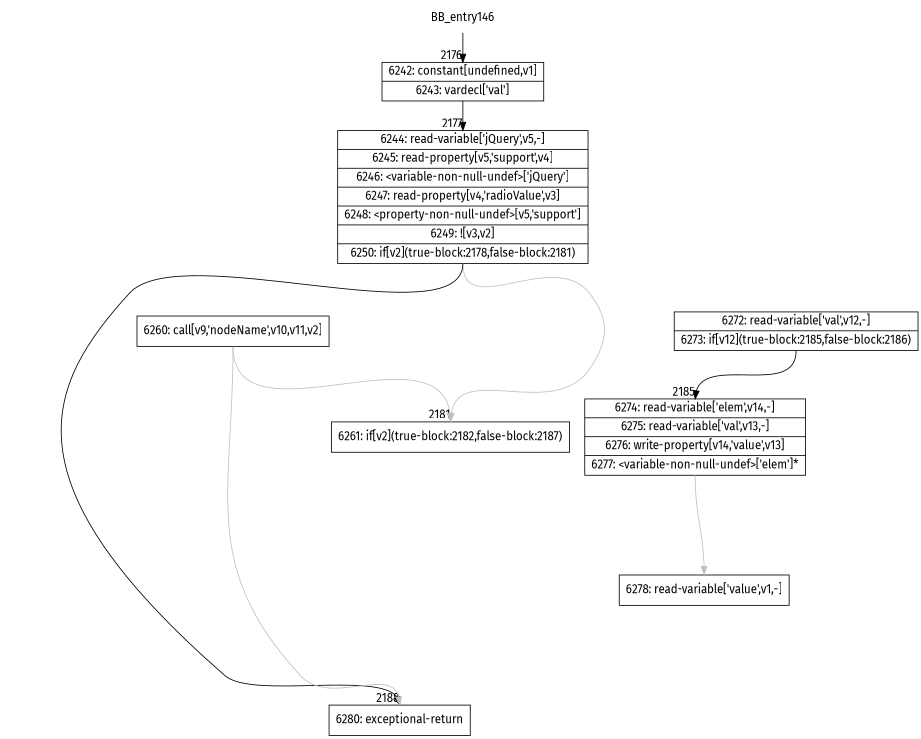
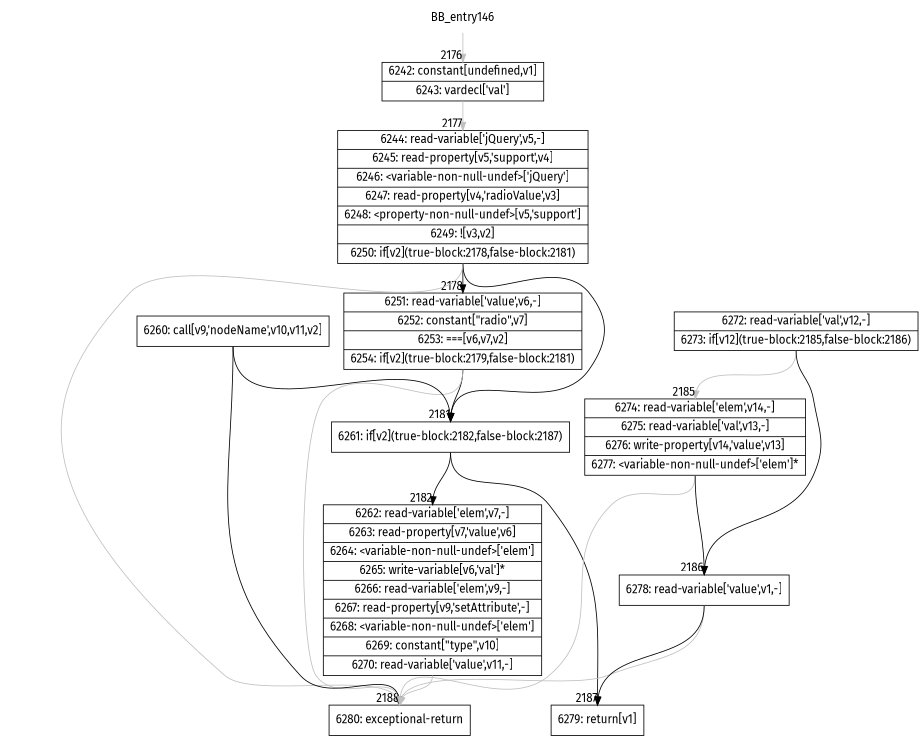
(463, 43) -> (463, 43)
(463, 112) -> (463, 112)
none -> (463, 331)
(604, 336) -> (604, 336)
(750, 375) -> (750, 375)
(338, 385) -> (331, 385)
(63, 417) -> (63, 417)
none -> (808, 483)
(699, 521) -> (699, 521)
(238, 573) -> (238, 573)
none -> (432, 590)
none -> (579, 623)
none -> (568, 681)
none -> (597, 720)
